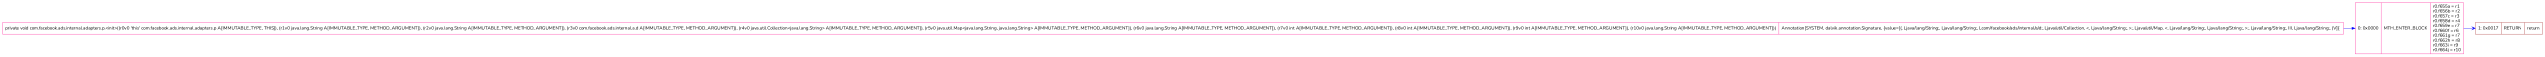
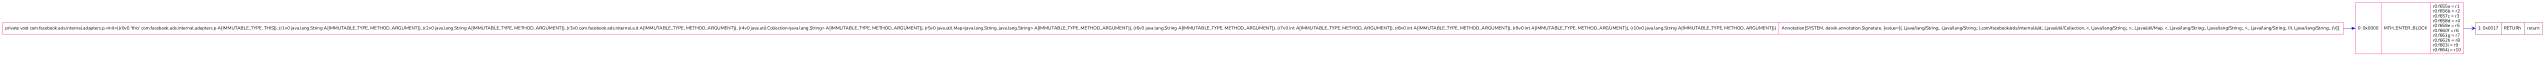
(2446, 26) -> (2446, 26)
